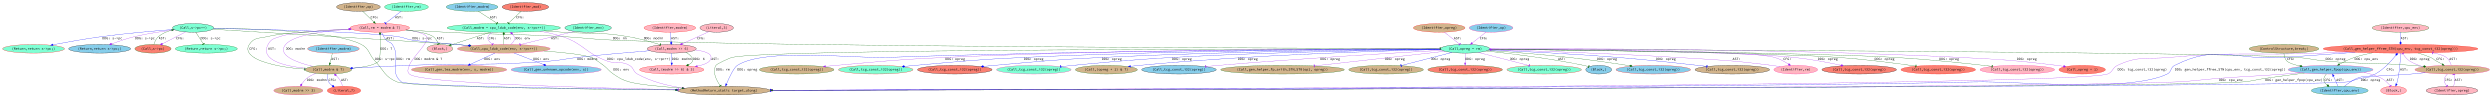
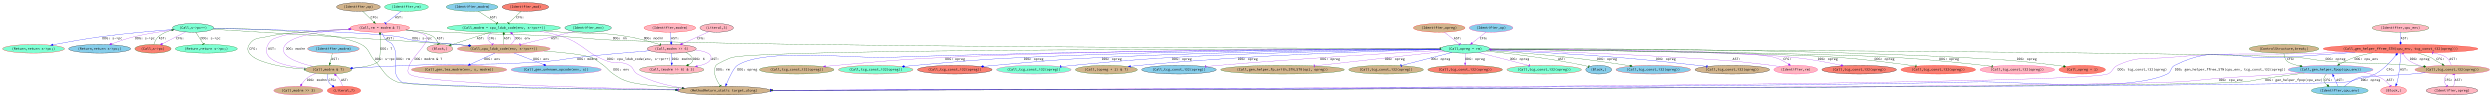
(1820, 52) -> (1820, 52)
(672, 70) -> (672, 70)
